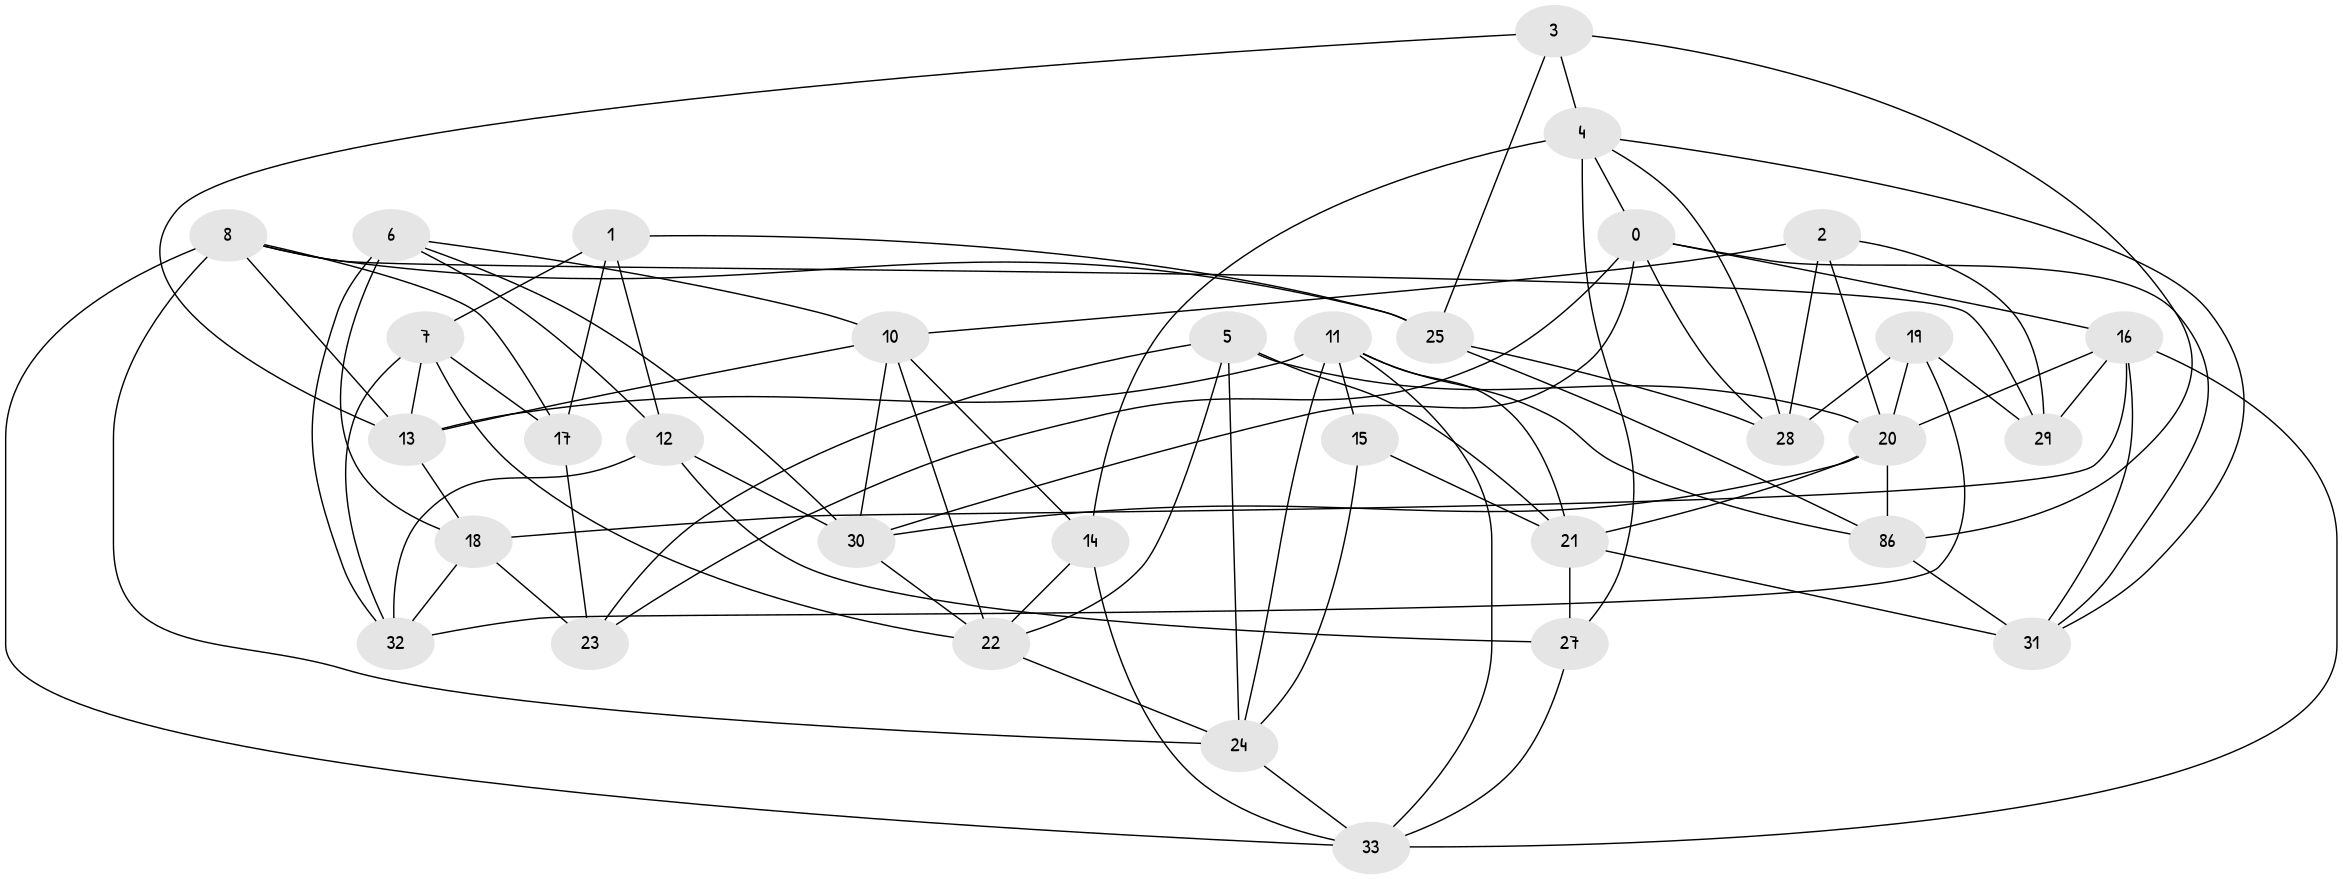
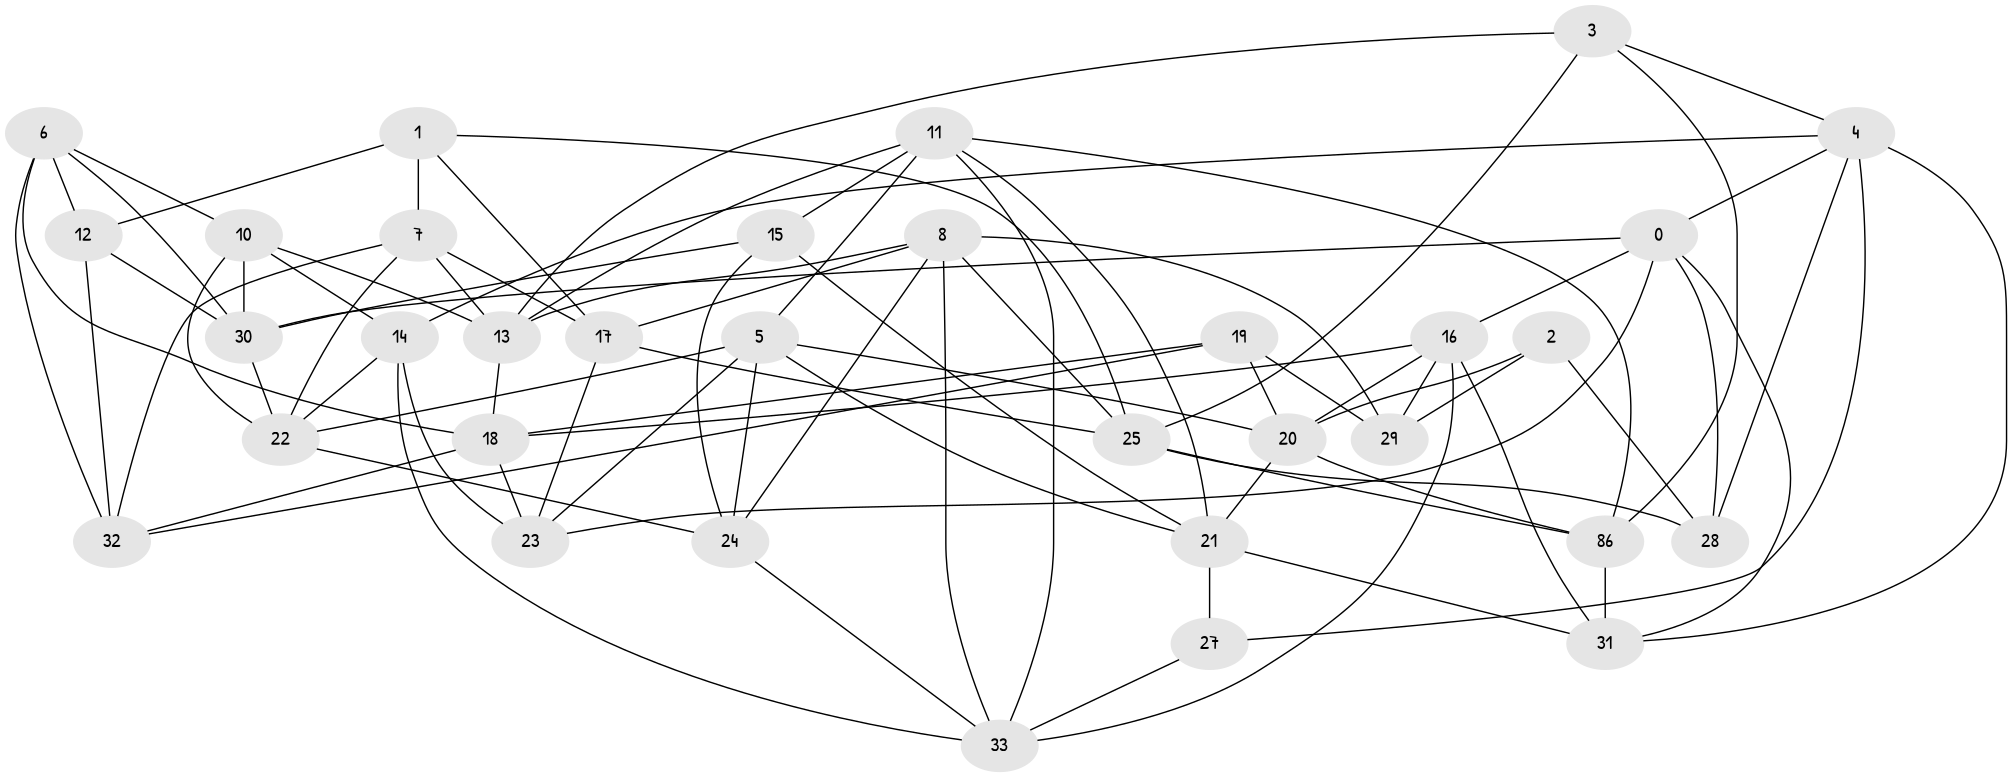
(1358, 295) -> none
none -> (810, 383)
(1850, 389) -> (882, 386)
none -> (429, 447)
(1378, 509) -> (474, 288)
(1281, 541) -> (848, 236)
(1129, 622) -> none
